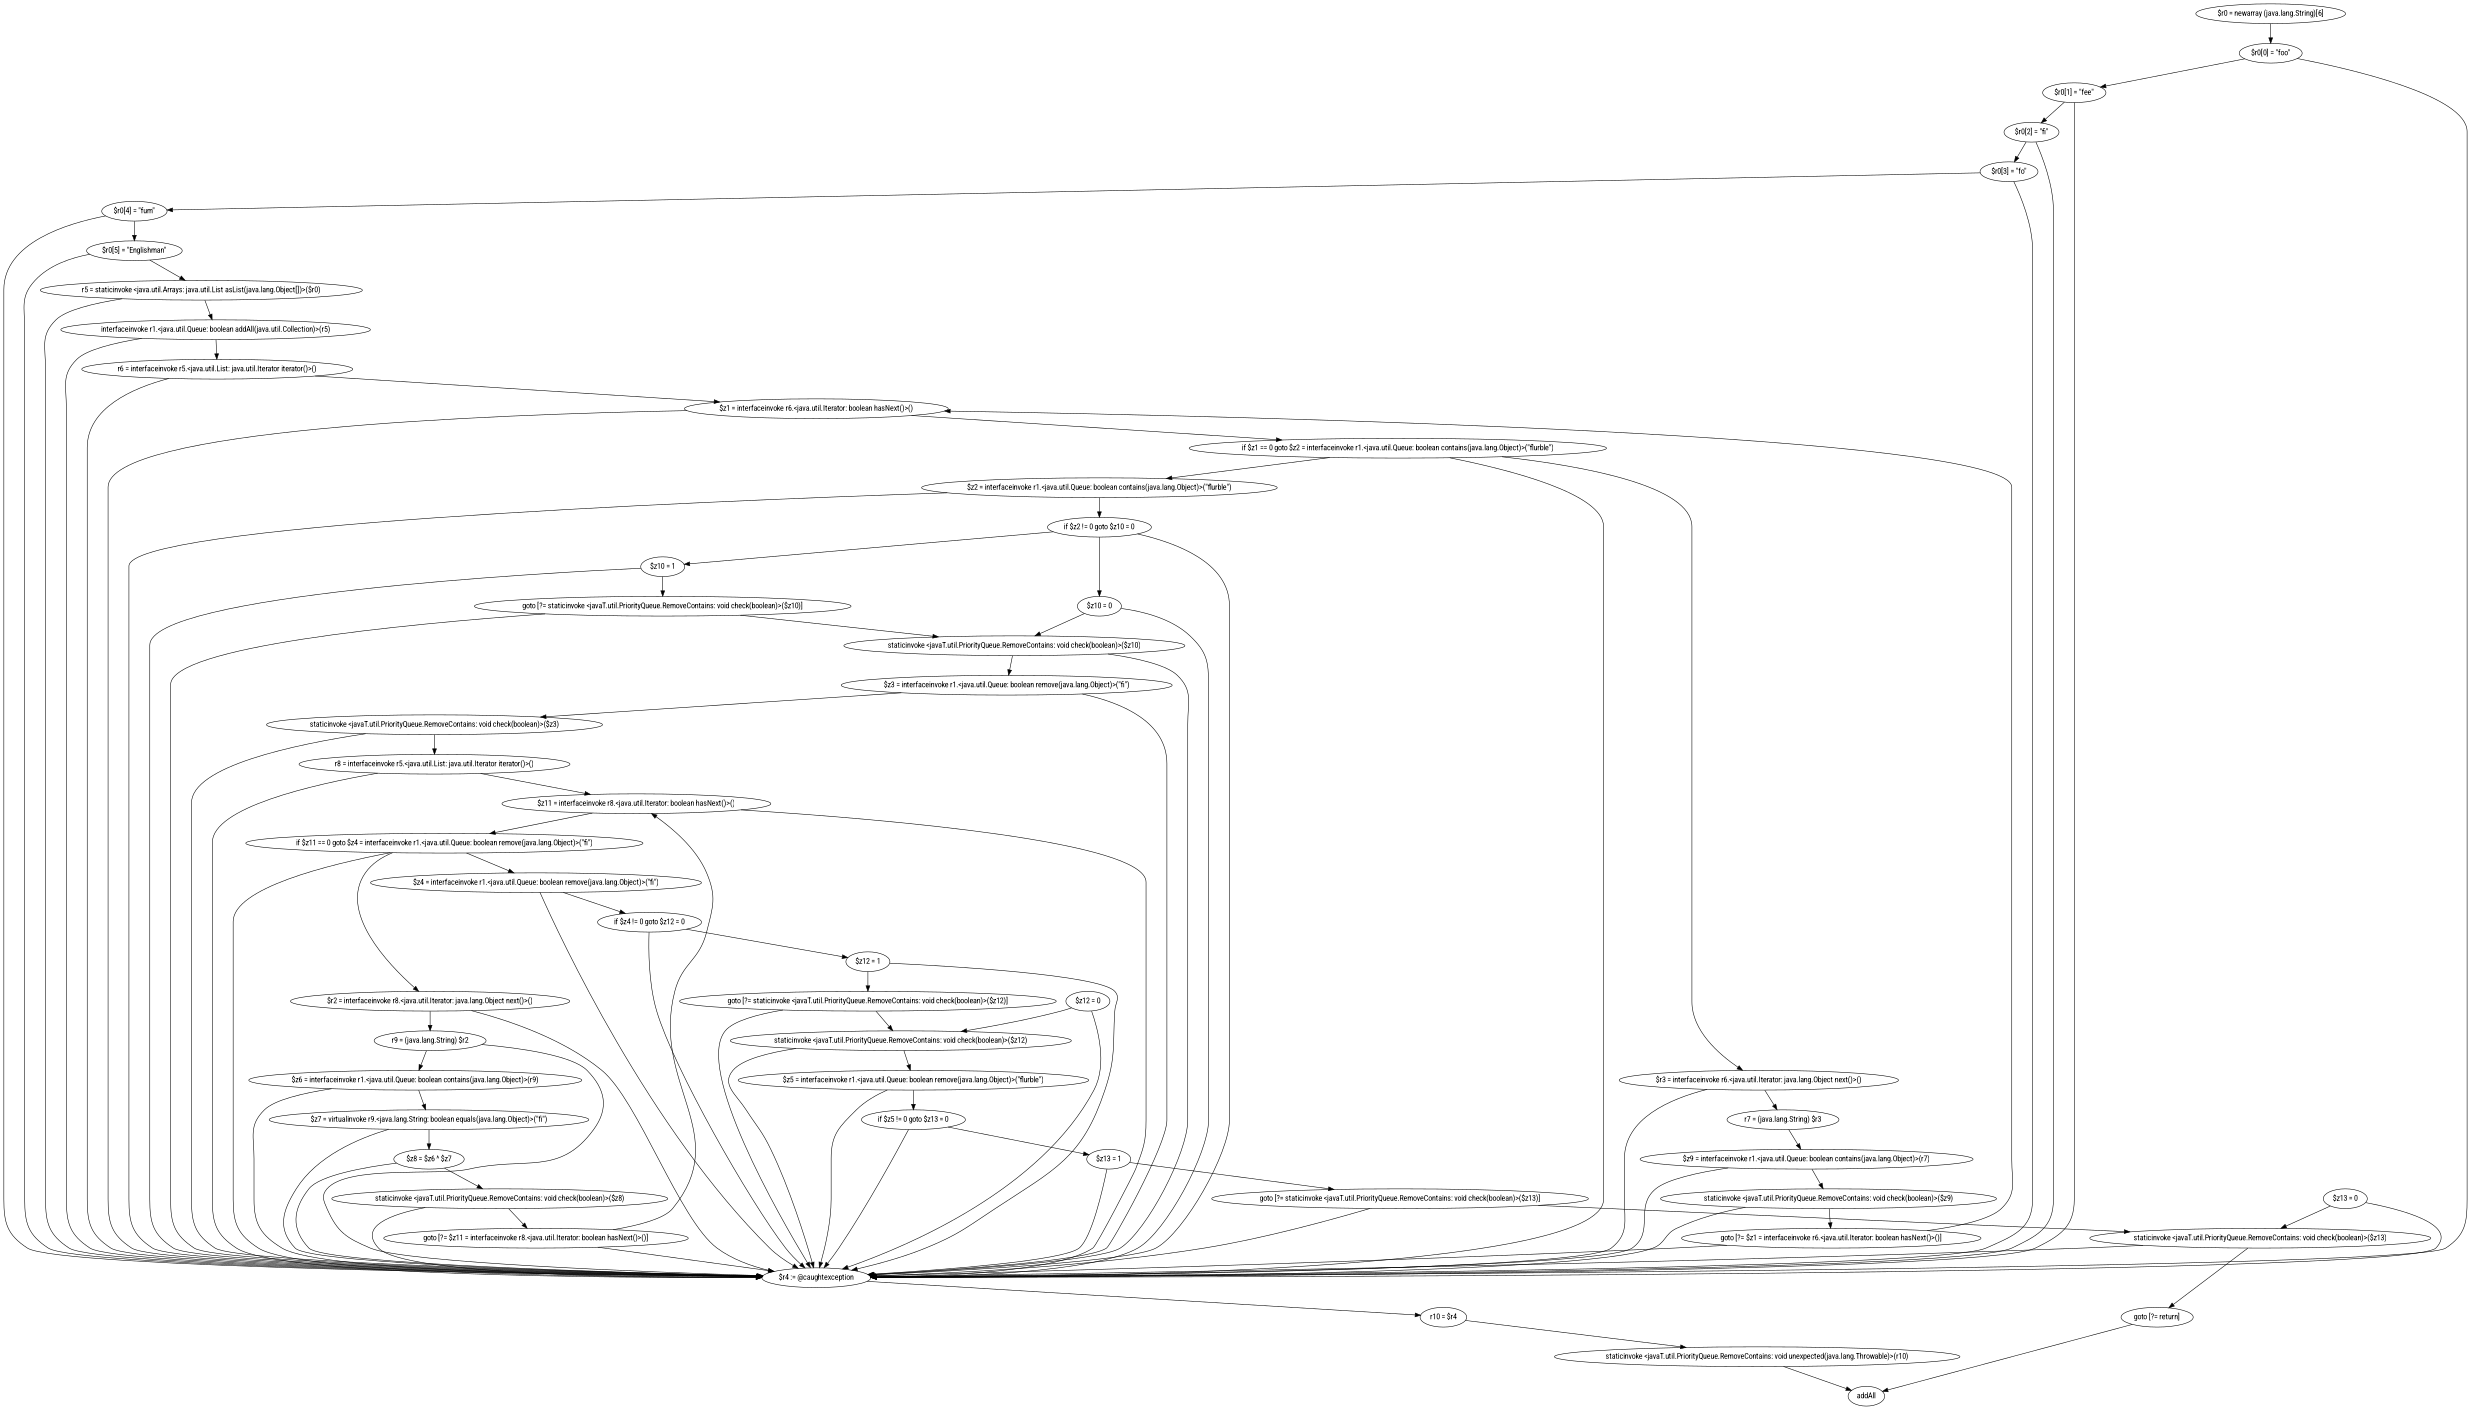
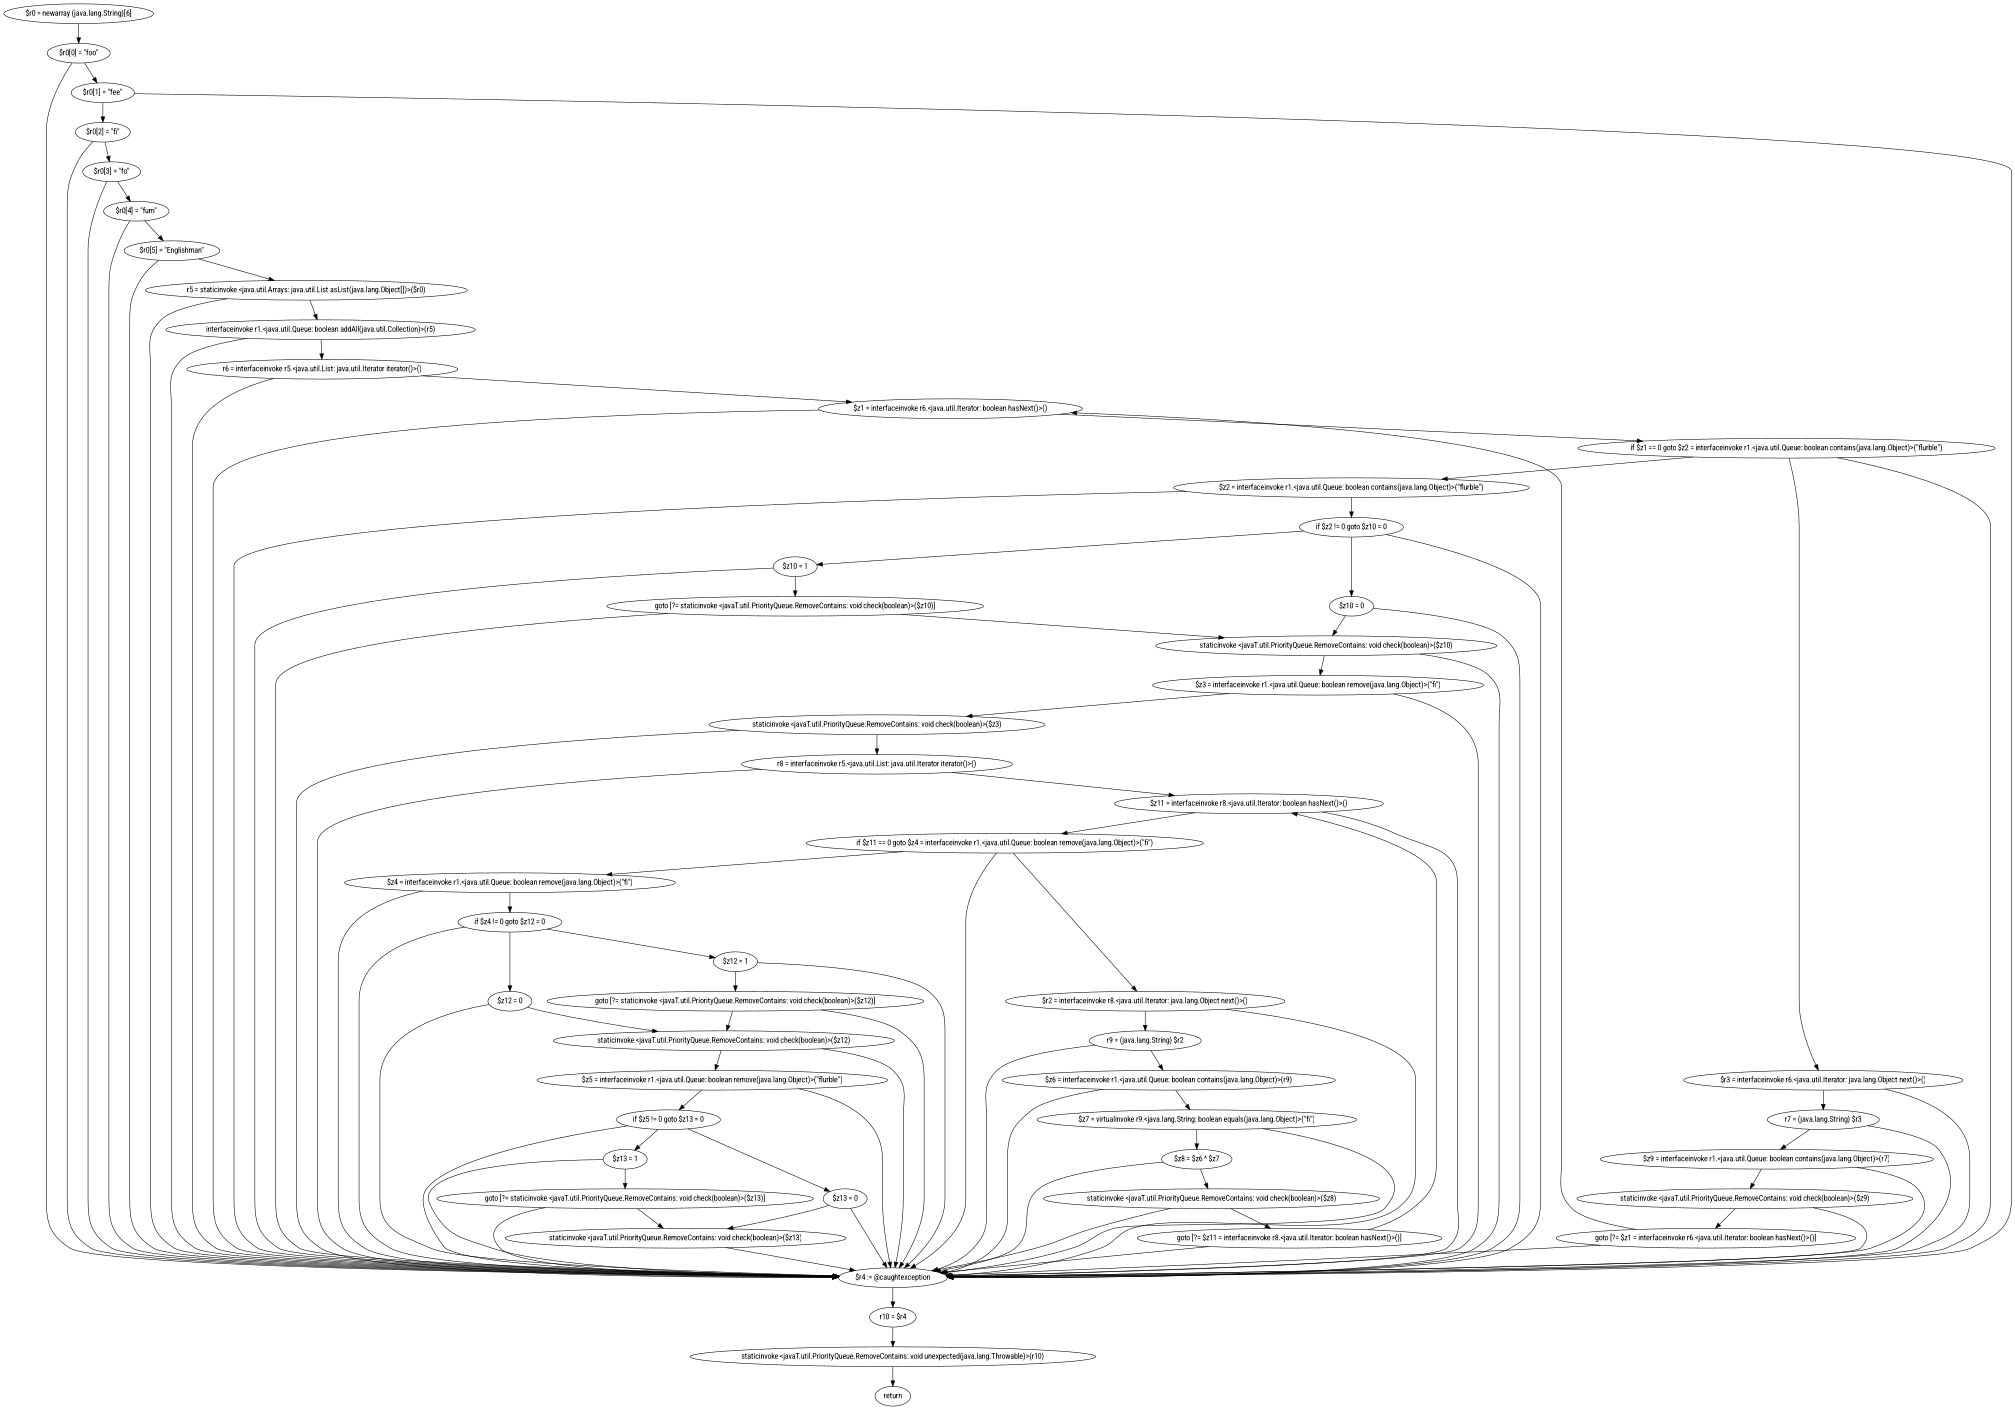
none -> (510, 959)
none -> (756, 1159)
none -> (1526, 1269)
(2157, 1317) -> none
(1866, 1396) -> (893, 1396)
